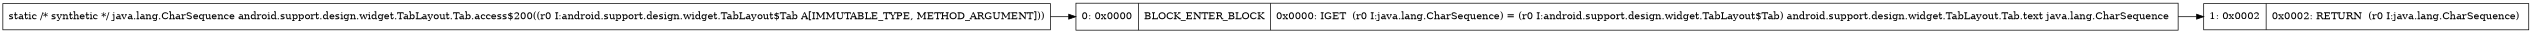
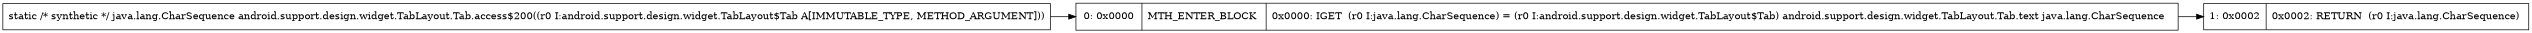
(1204, 16) -> (1202, 16)
